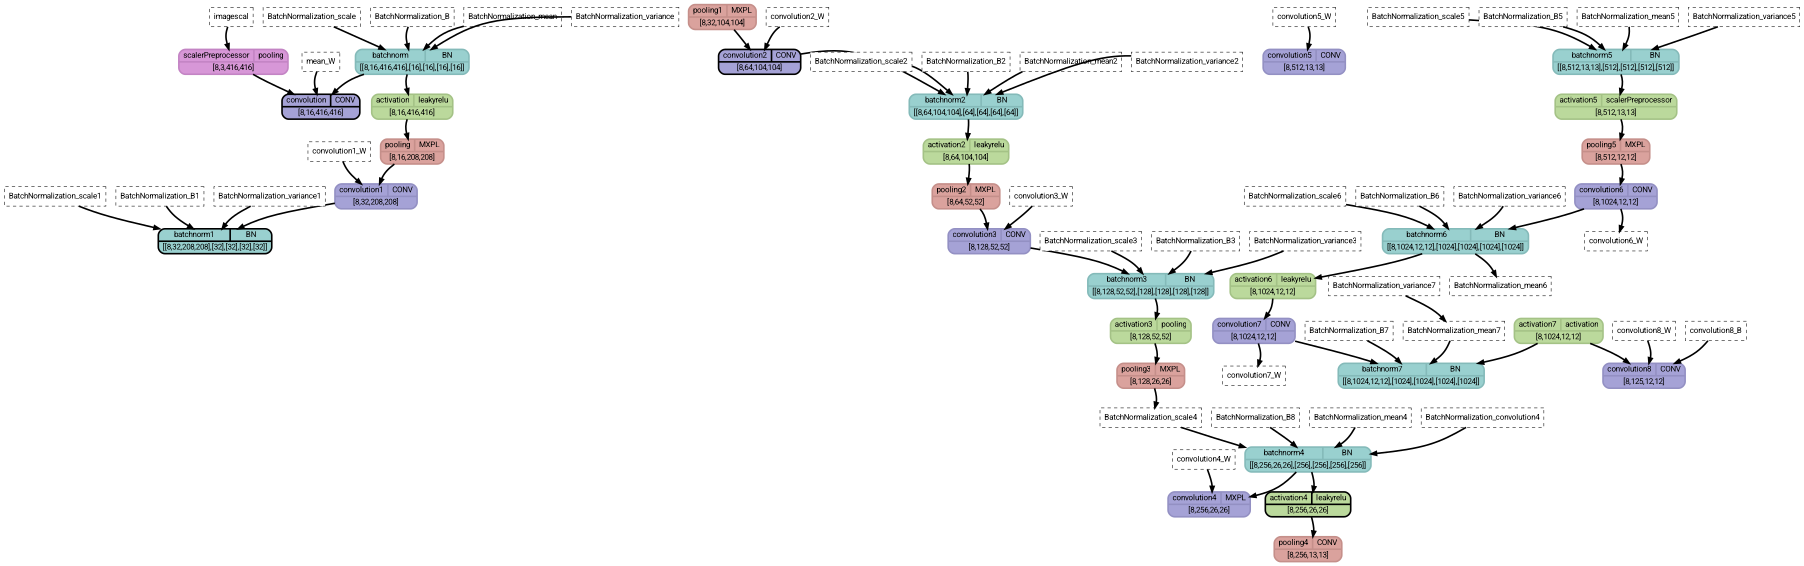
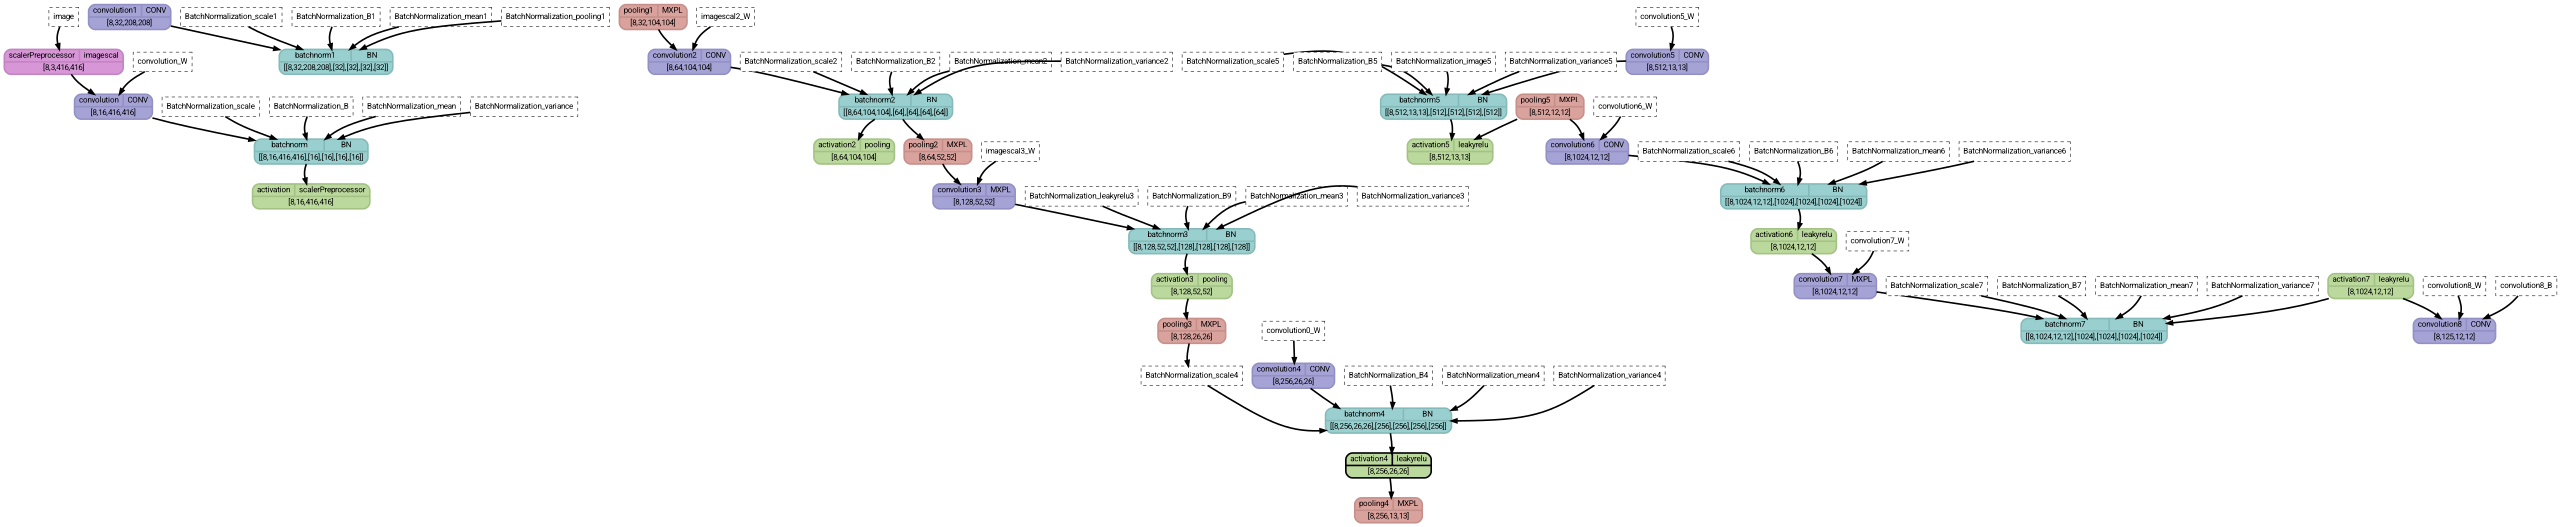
(231, 17) -> (64, 17)
none -> (441, 17)
(797, 17) -> (726, 17)
(1628, 17) -> (1444, 62)
(271, 55) -> (101, 55)
(321, 62) -> (163, 62)
(760, 62) -> (689, 62)
none -> (1556, 72)
(349, 81) -> (201, 129)
(433, 100) -> (332, 190)
(1639, 100) -> (1473, 145)
(321, 107) -> (113, 107)
(1623, 126) -> (1499, 128)
(989, 145) -> (877, 145)
(339, 152) -> none
(412, 152) -> none
(969, 171) -> (910, 128)
(270, 196) -> (555, 17)
(1041, 196) -> (1010, 152)
none -> (1297, 196)
(1623, 217) -> (1614, 127)
(1016, 235) -> (1001, 190)
(215, 241) -> (336, 62)
(1091, 241) -> (1082, 196)
(1196, 241) -> (1192, 196)
(1486, 262) -> (1859, 173)
none -> (1937, 286)
(1425, 305) -> (2207, 309)
(1280, 324) -> (1862, 280)
(1582, 324) -> (2394, 280)
(1260, 352) -> (1867, 262)
(1256, 418) -> (1389, 376)
(1483, 418) -> (1609, 376)
(1204, 460) -> (1293, 331)
(1278, 487) -> (1322, 397)
(1236, 498) -> (1320, 369)
(1327, 543) -> (1408, 504)
